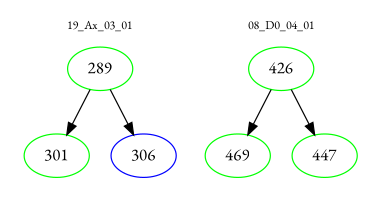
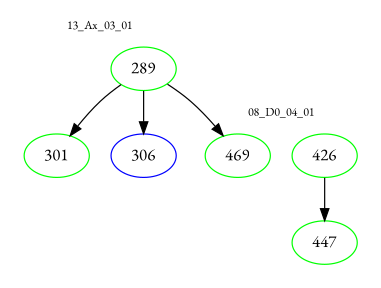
(100, 26) -> (100, 26)
(262, 107) -> (203, 113)
